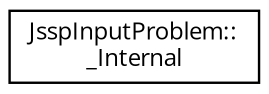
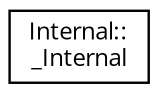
(134, 47) -> (79, 47)
